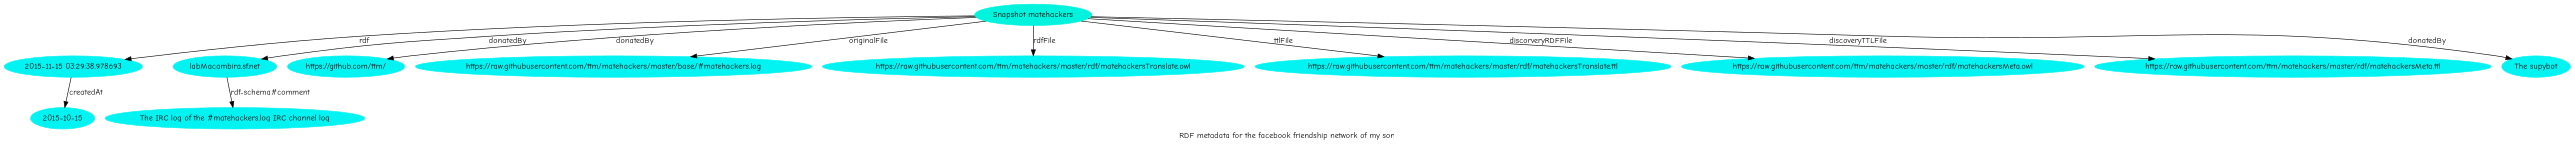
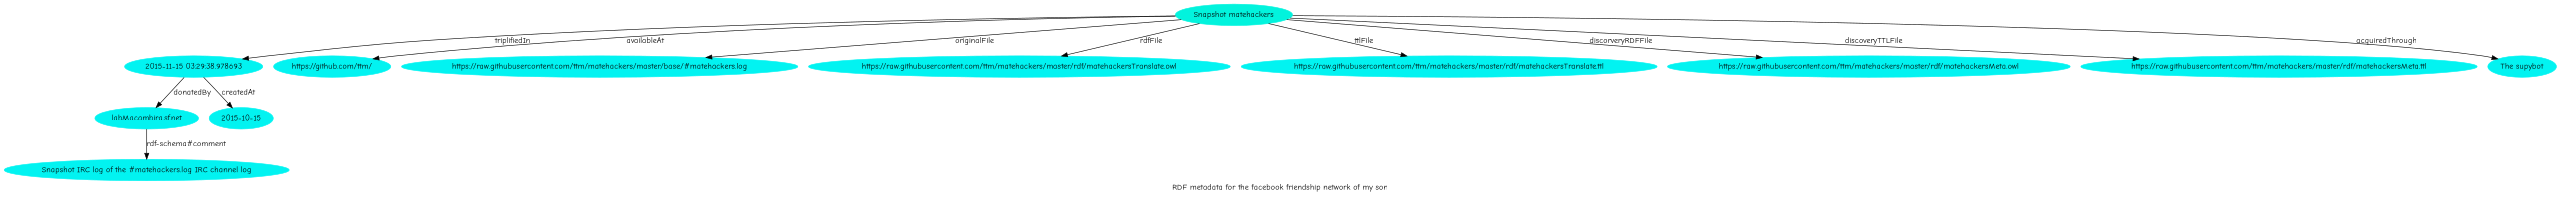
(621, 29) -> (172, 90)
(364, 41) -> (513, 41)
(635, 41) -> (645, 41)
(2427, 41) -> (2387, 41)
(235, 118) -> (147, 170)
